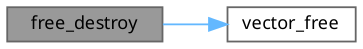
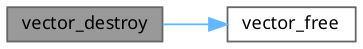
(85, 24) -> (85, 24)
